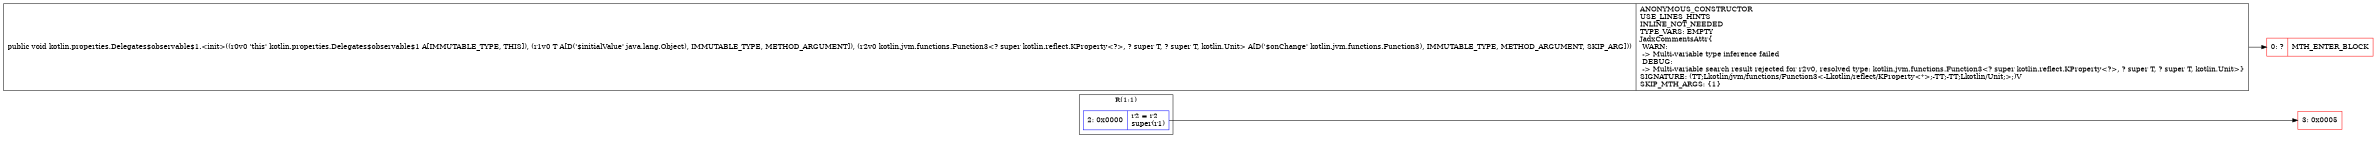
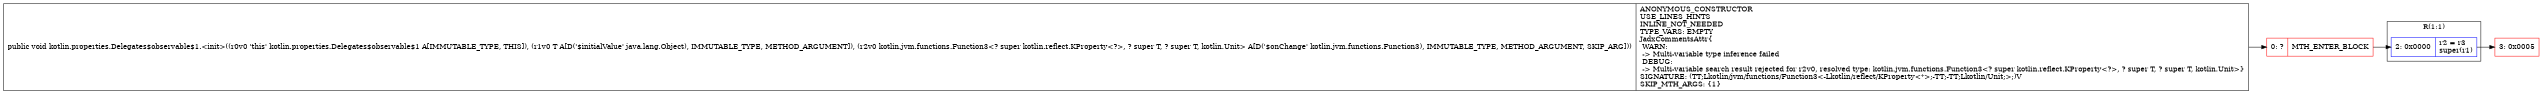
none -> (2380, 47)
(1145, 116) -> (2453, 43)
